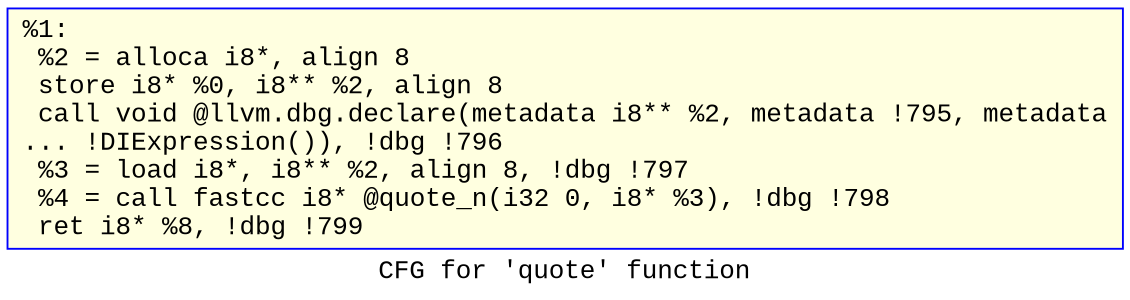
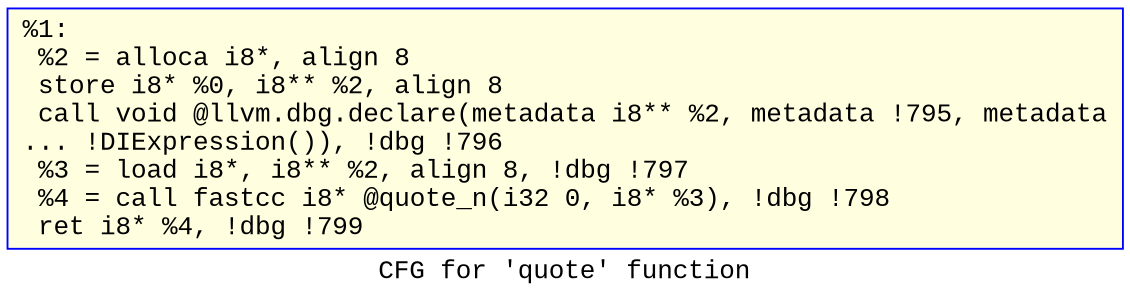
(193, 226) -> (193, 226)
